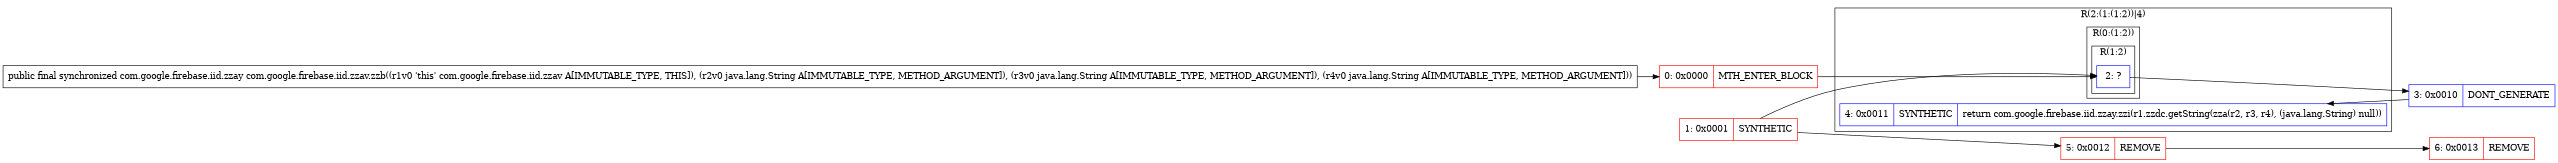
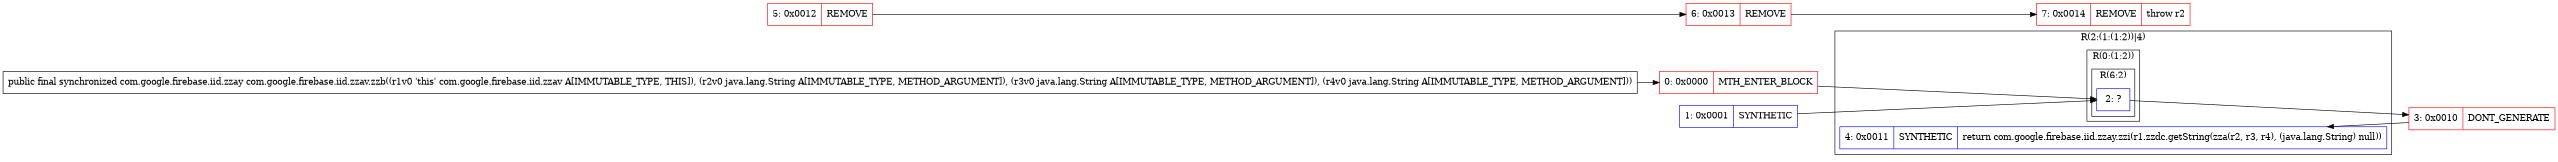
none -> (2113, 14)
(2113, 53) -> (2113, 76)
(2482, 96) -> (2482, 119)
(1739, 130) -> (1739, 116)
(1926, 139) -> none
